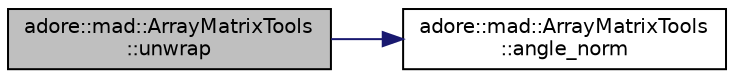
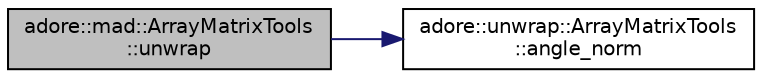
(565, 39) -> (579, 39)
